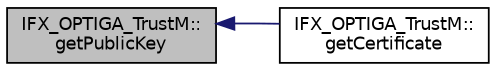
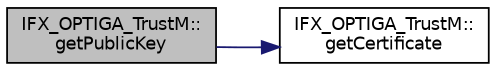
(257, 23) -> (239, 47)
